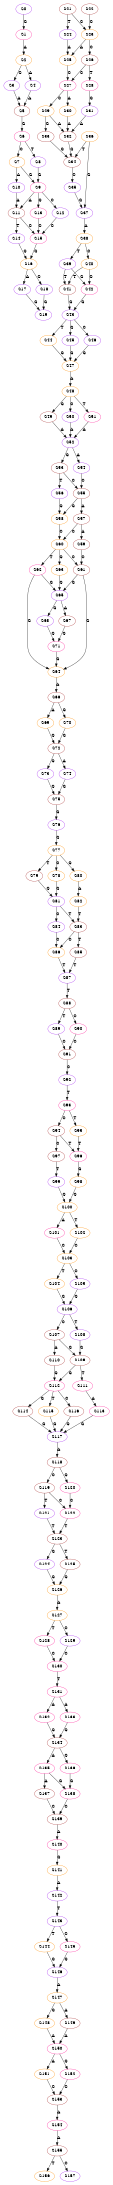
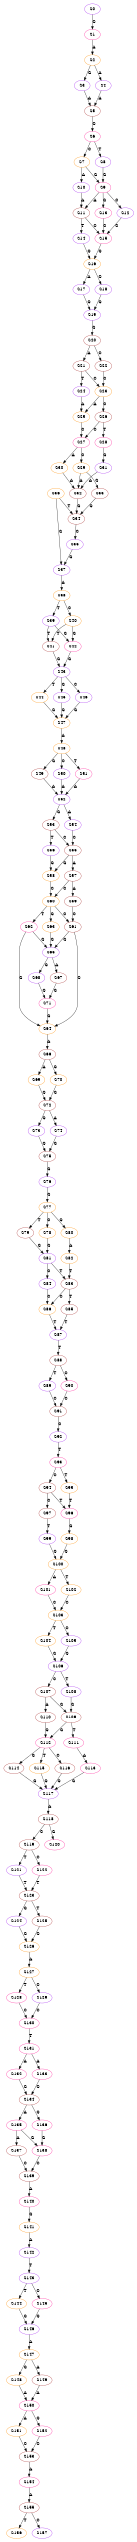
none -> (92, 341)
(70, 1499) -> none
